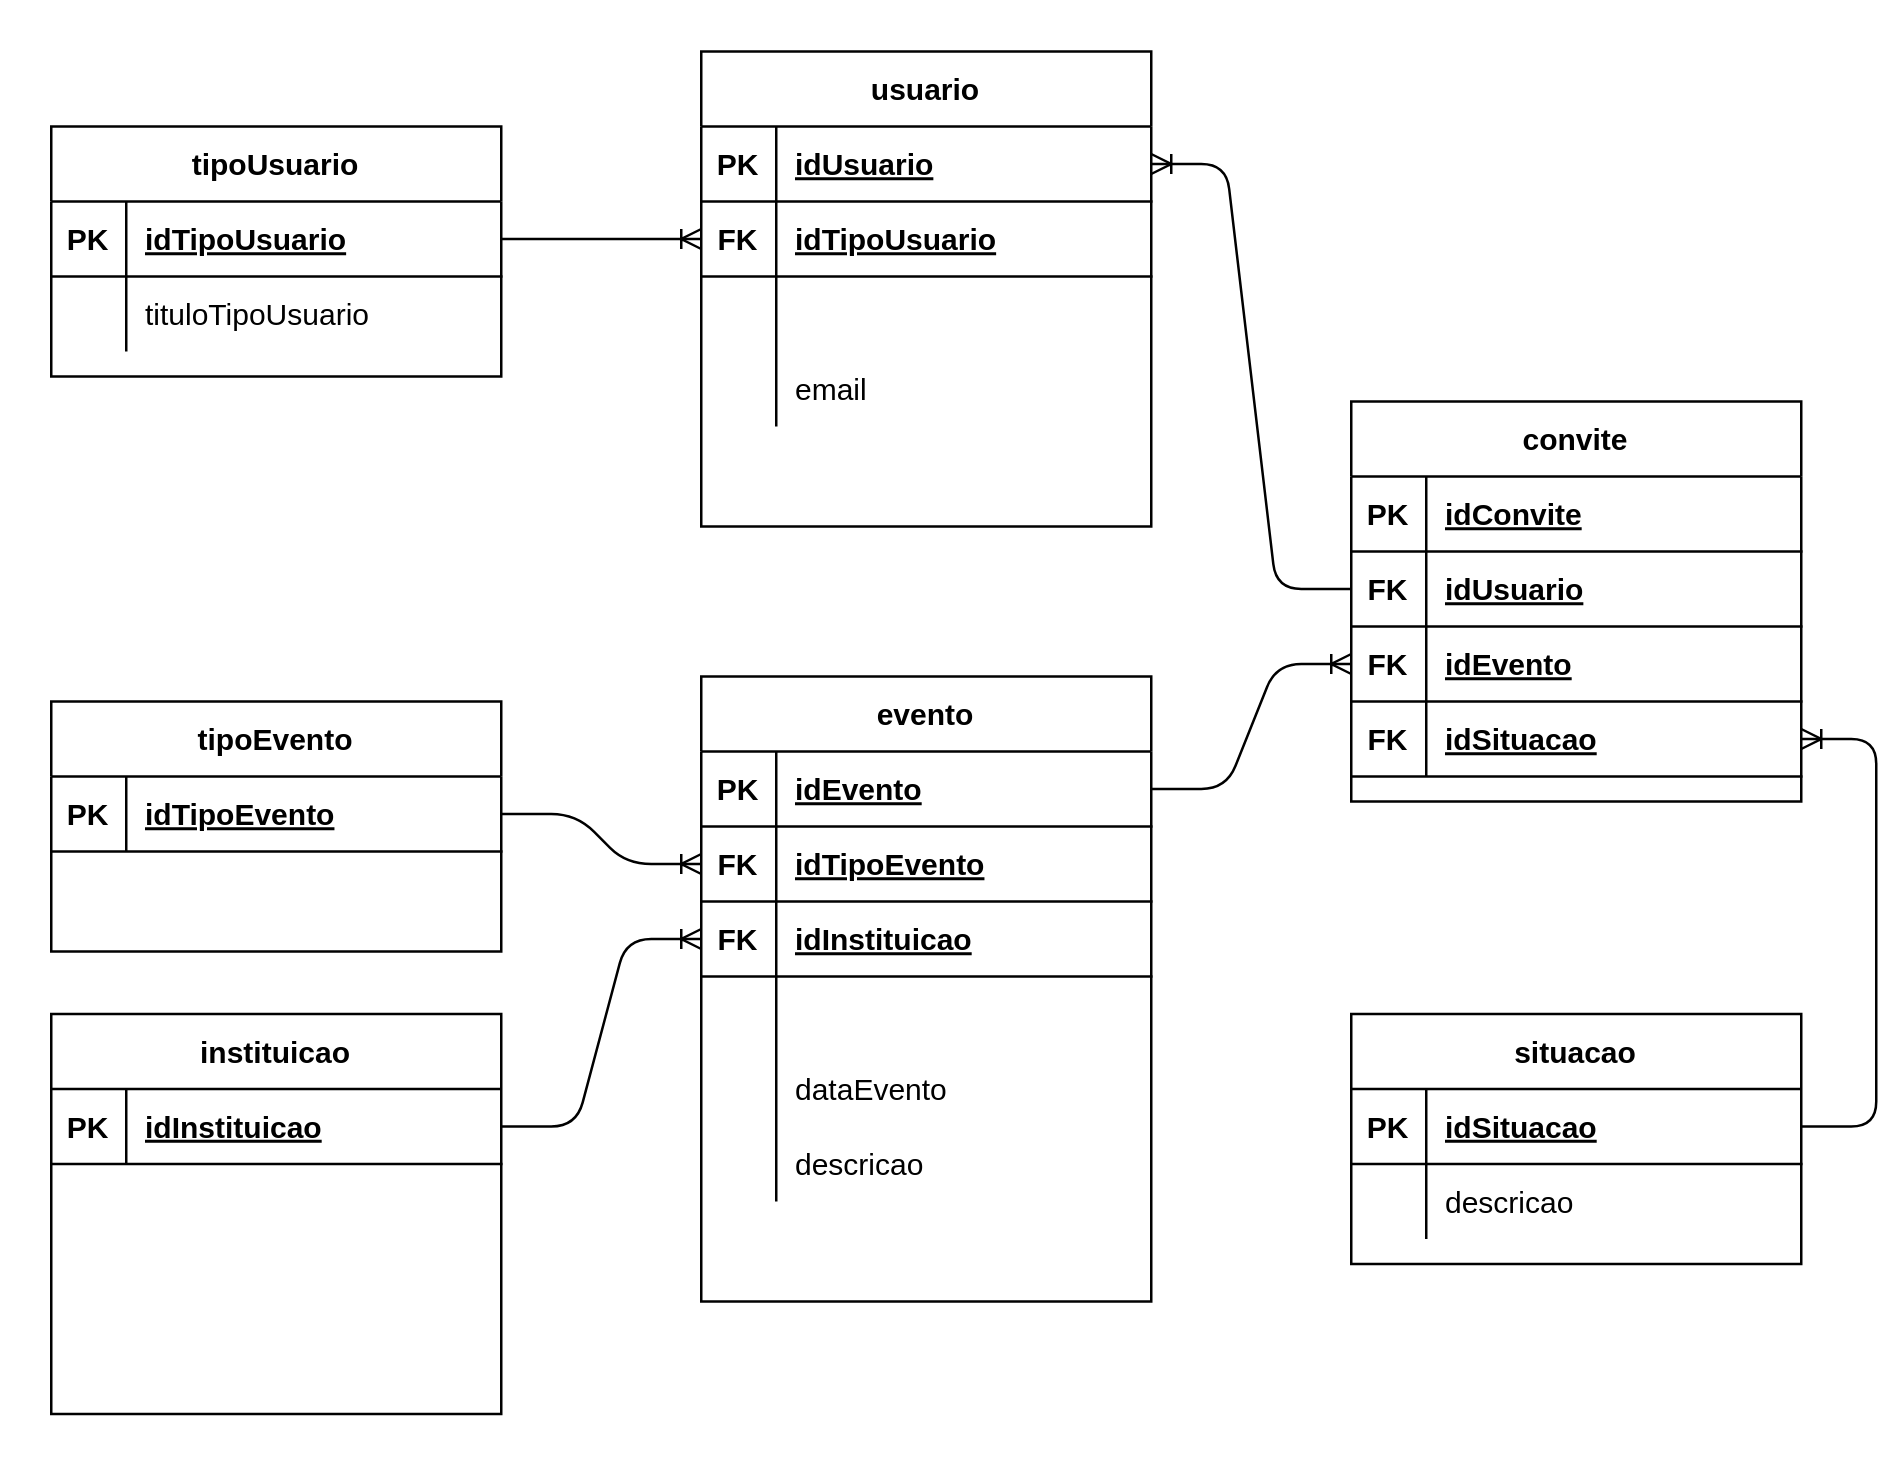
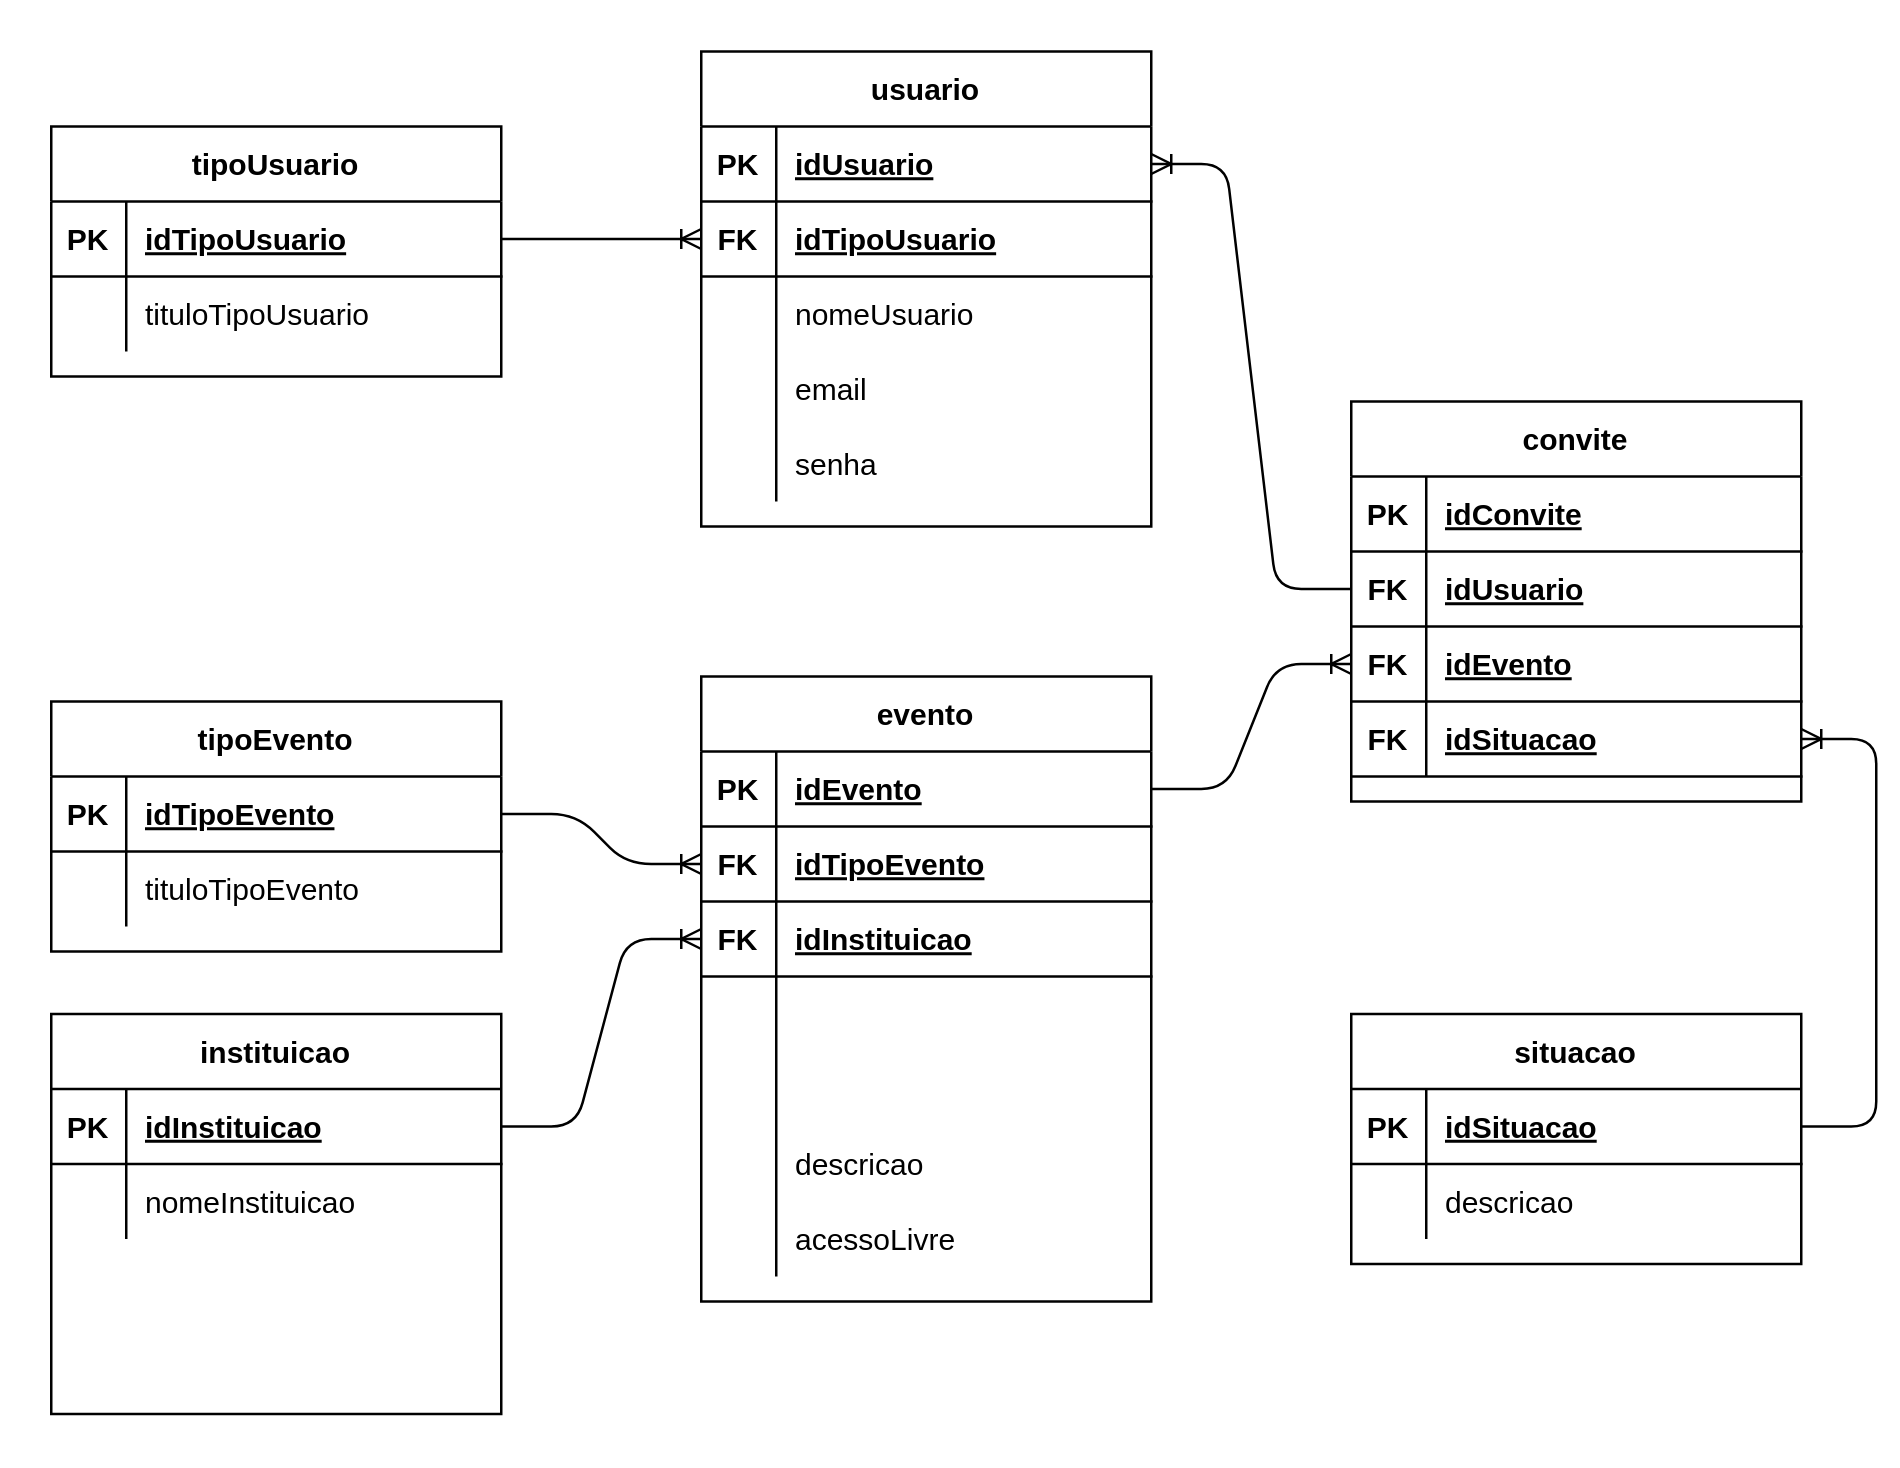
none -> (964, 314)
none -> (964, 464)
none -> (314, 889)
(964, 1089) -> none
none -> (314, 1201)
none -> (964, 1239)
